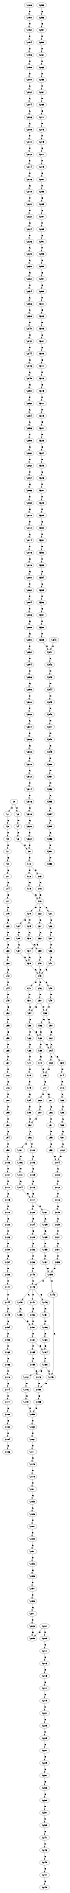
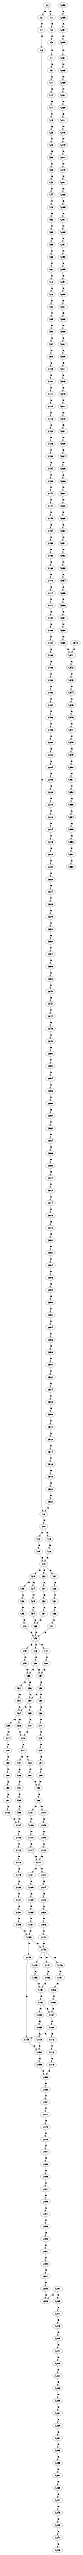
none -> (50, 661)
